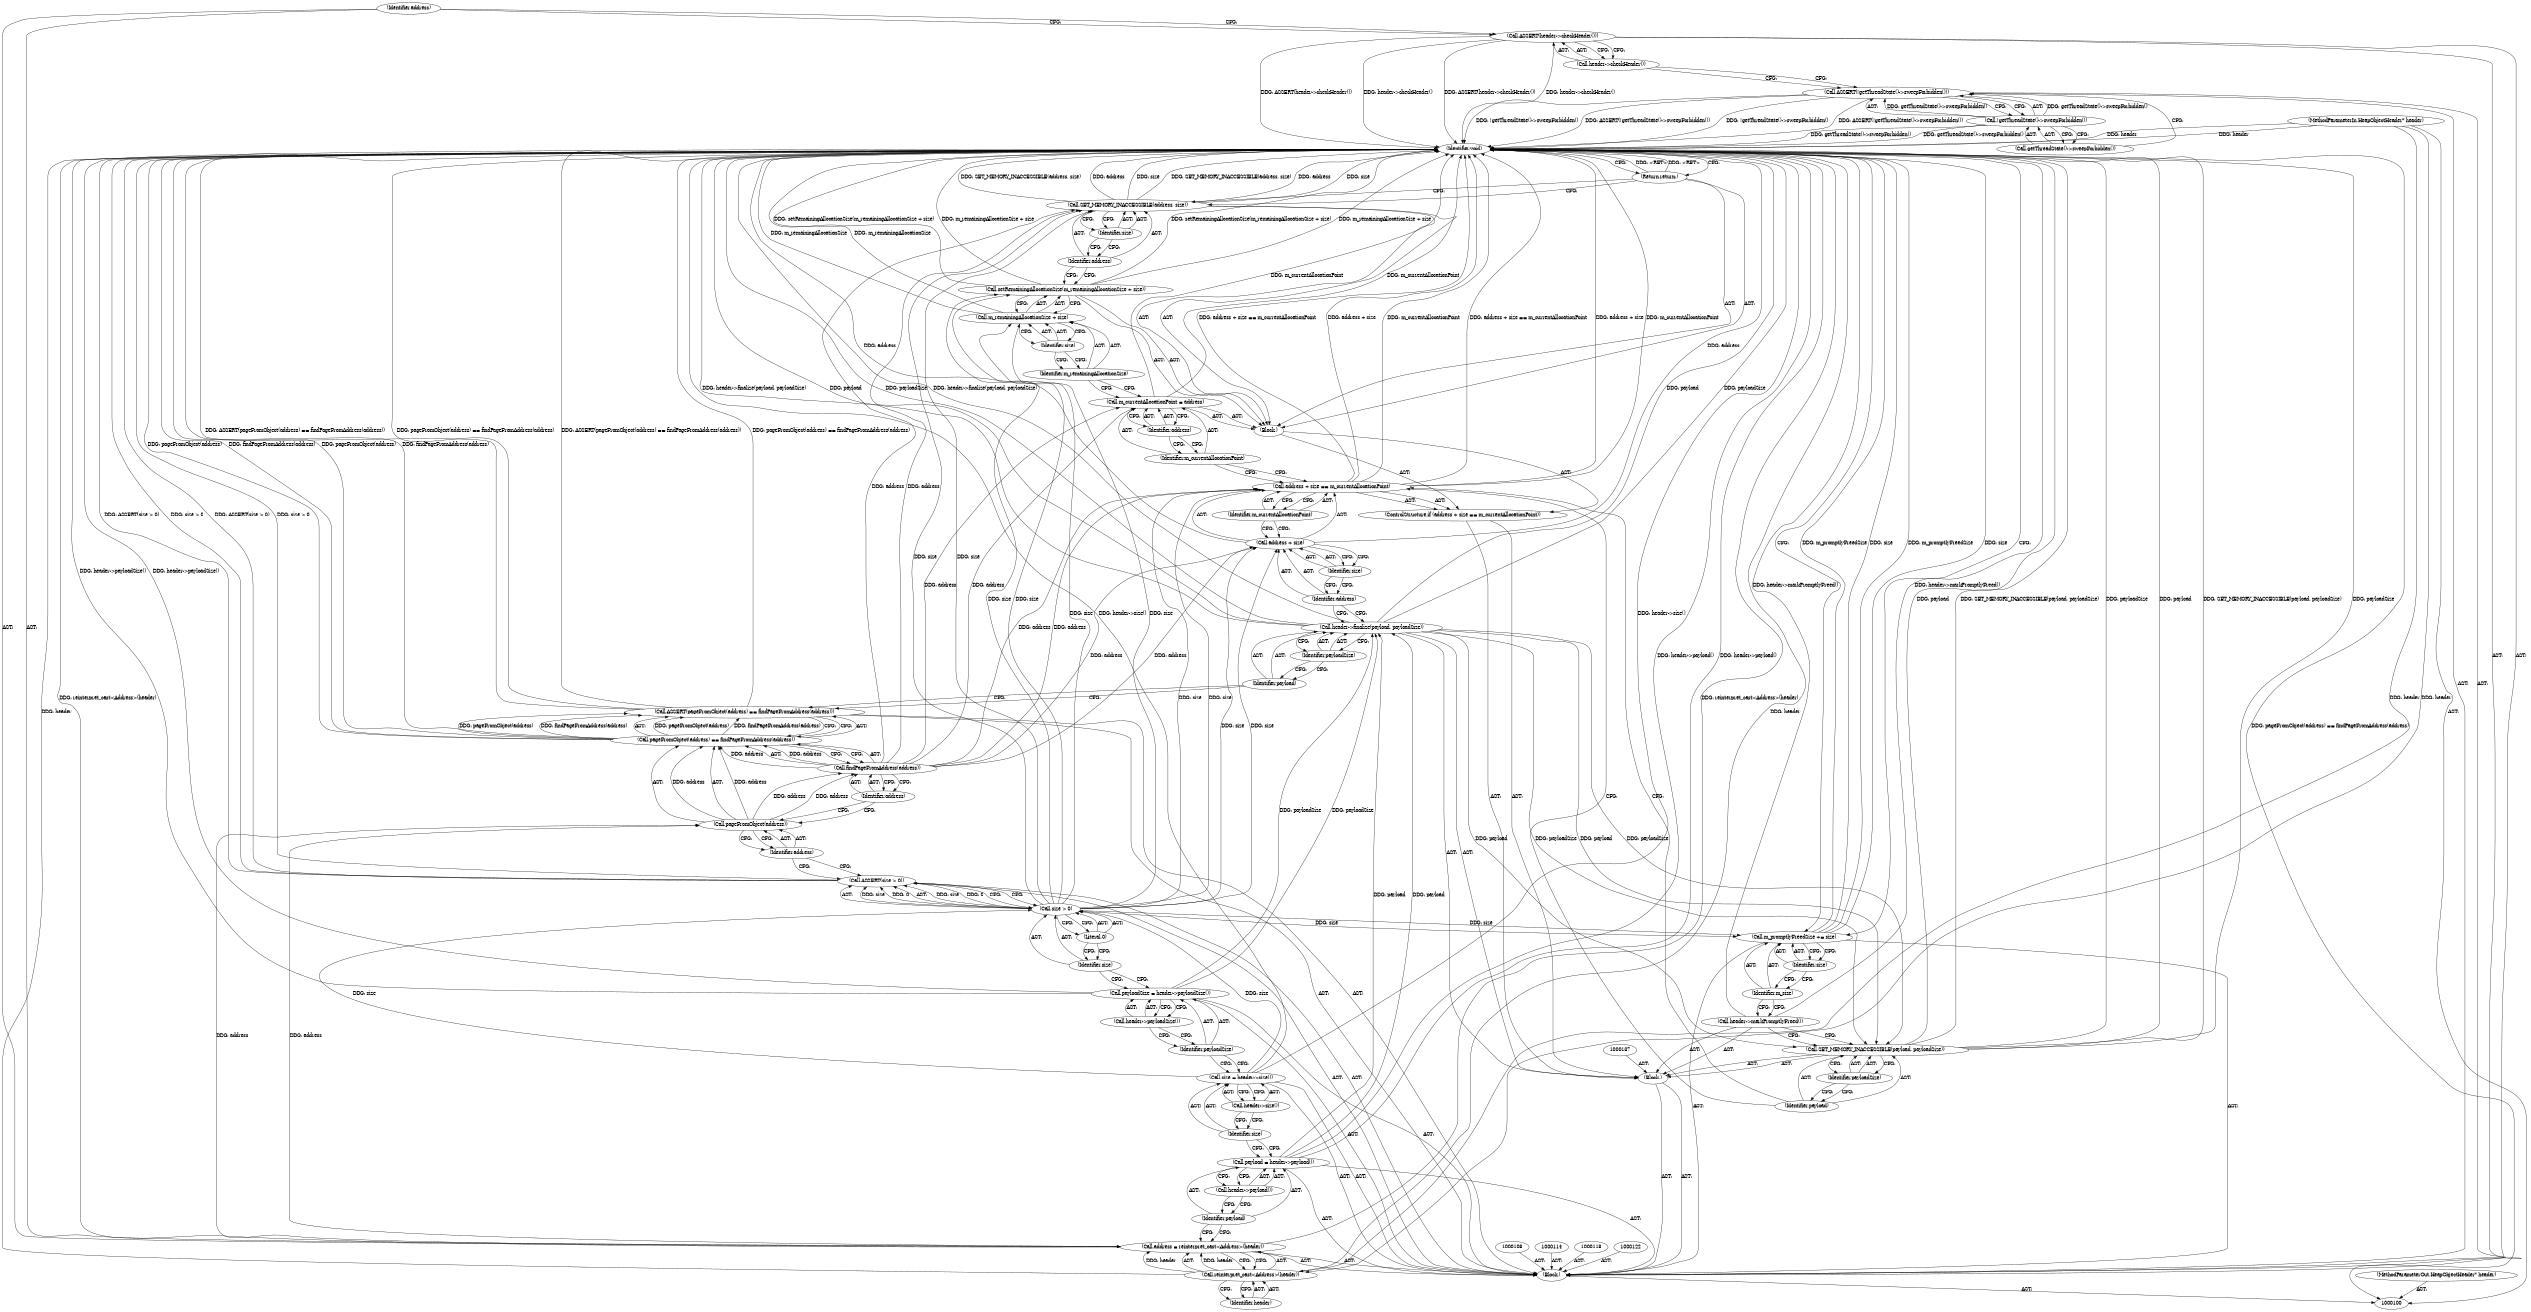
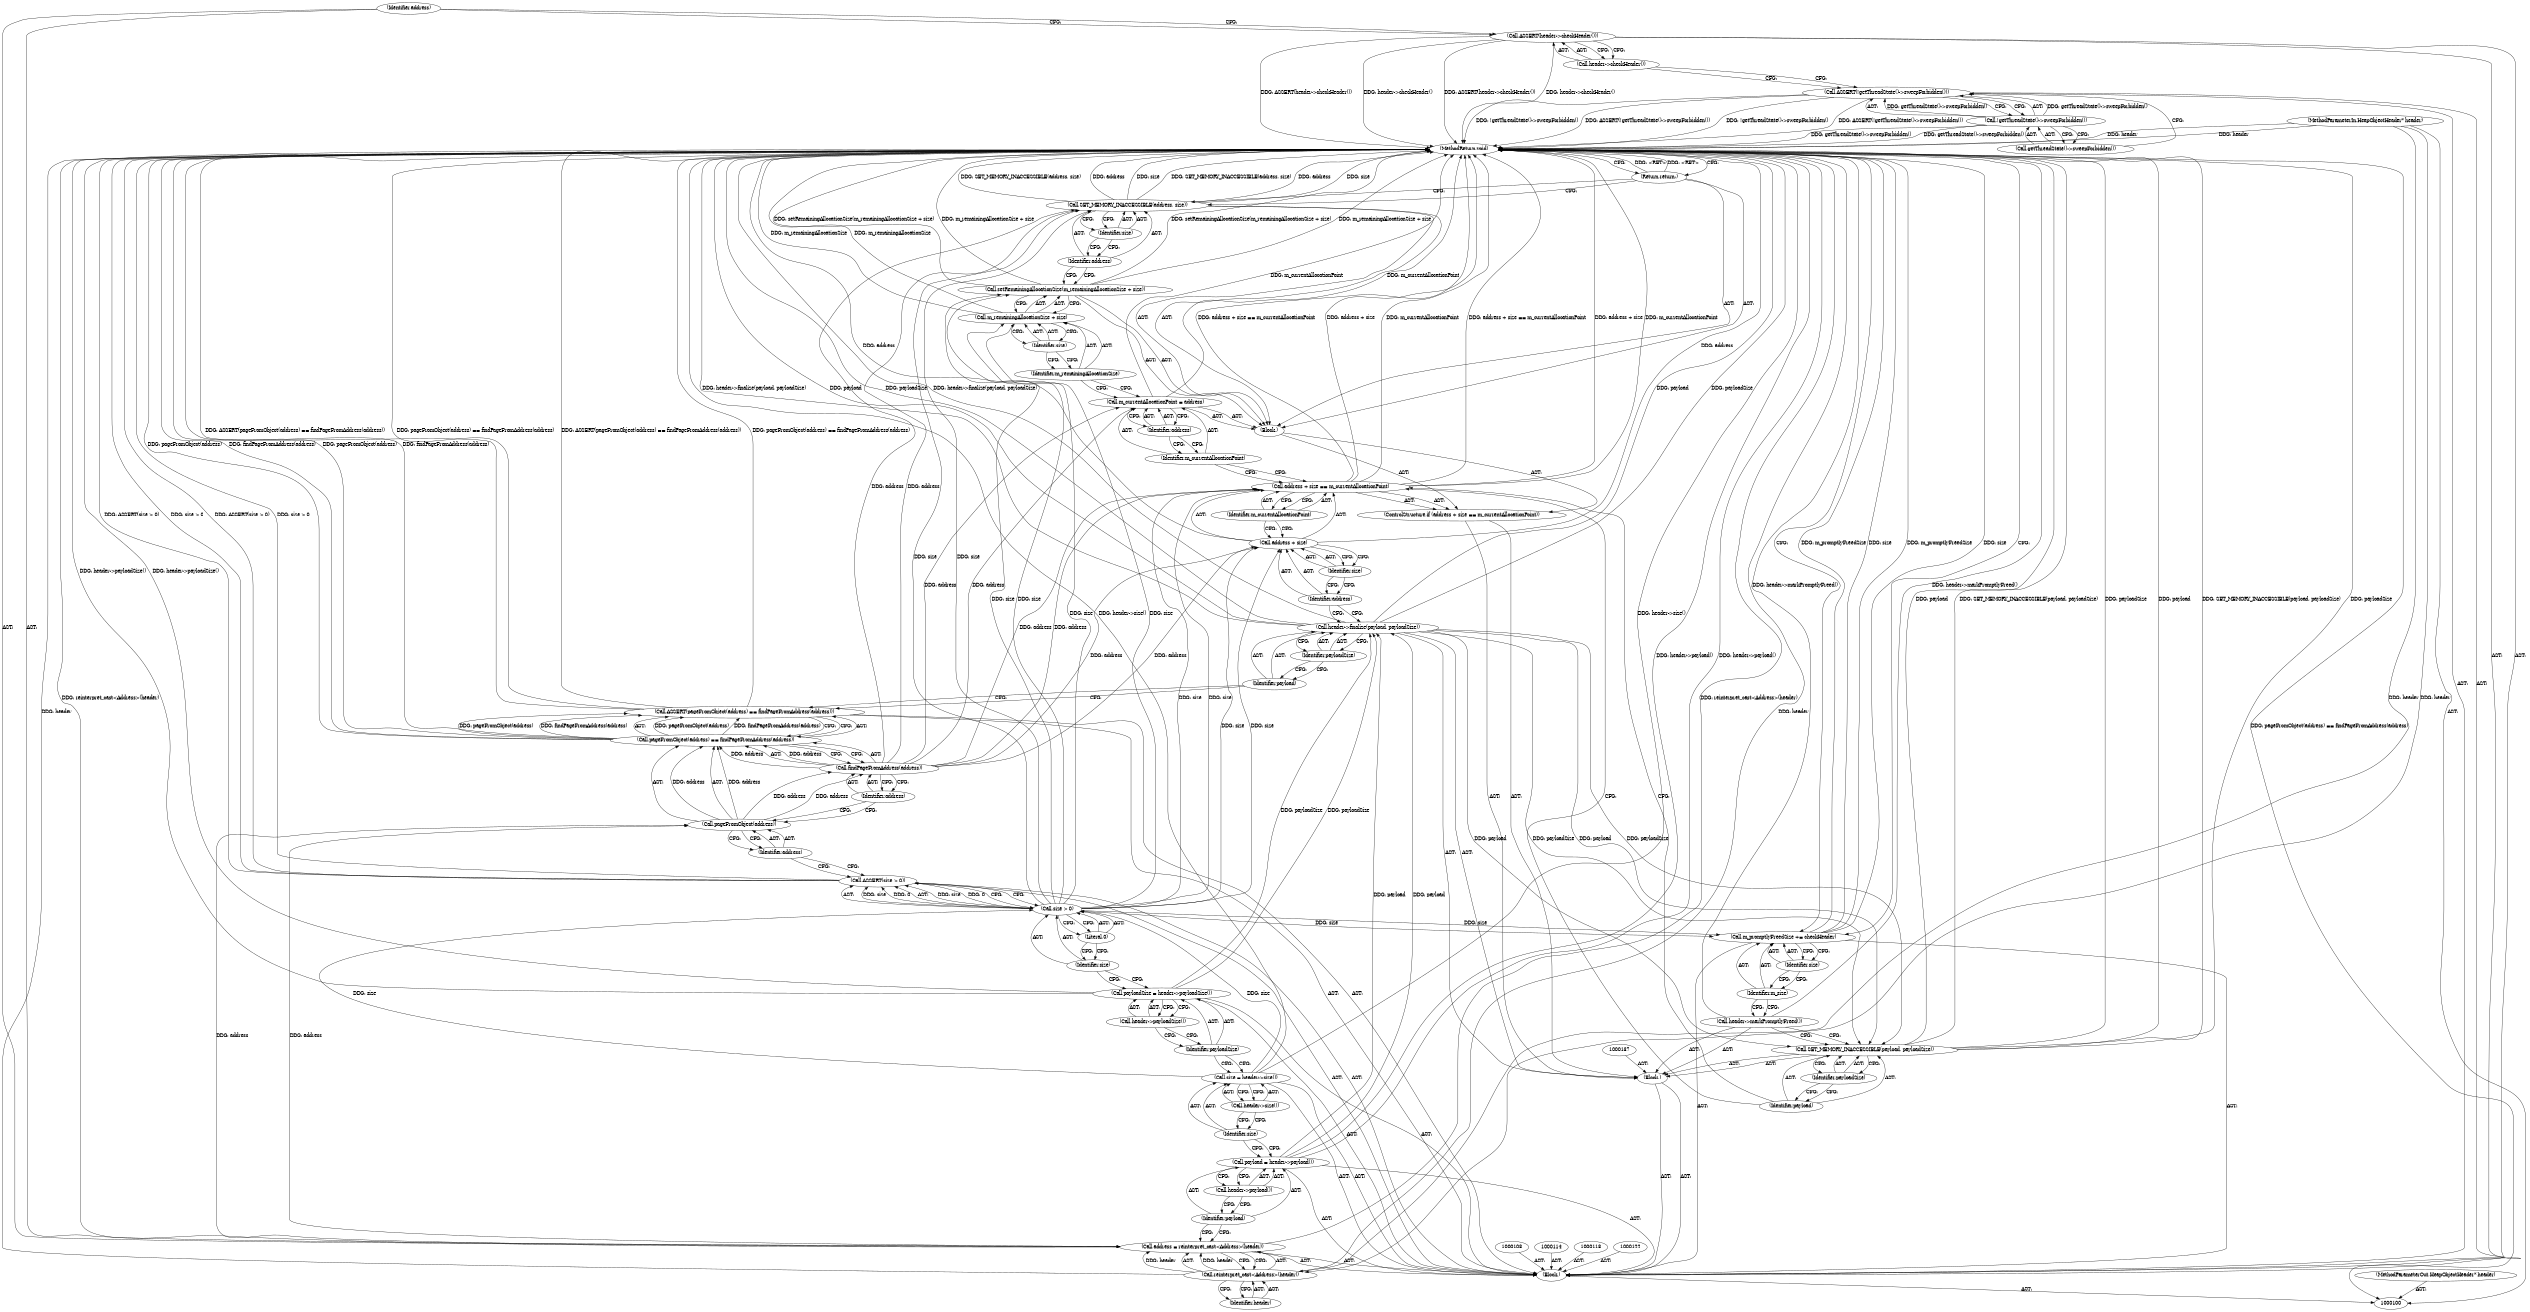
(1464, 149) -> (1464, 149)
(1794, 938) -> (1783, 938)
